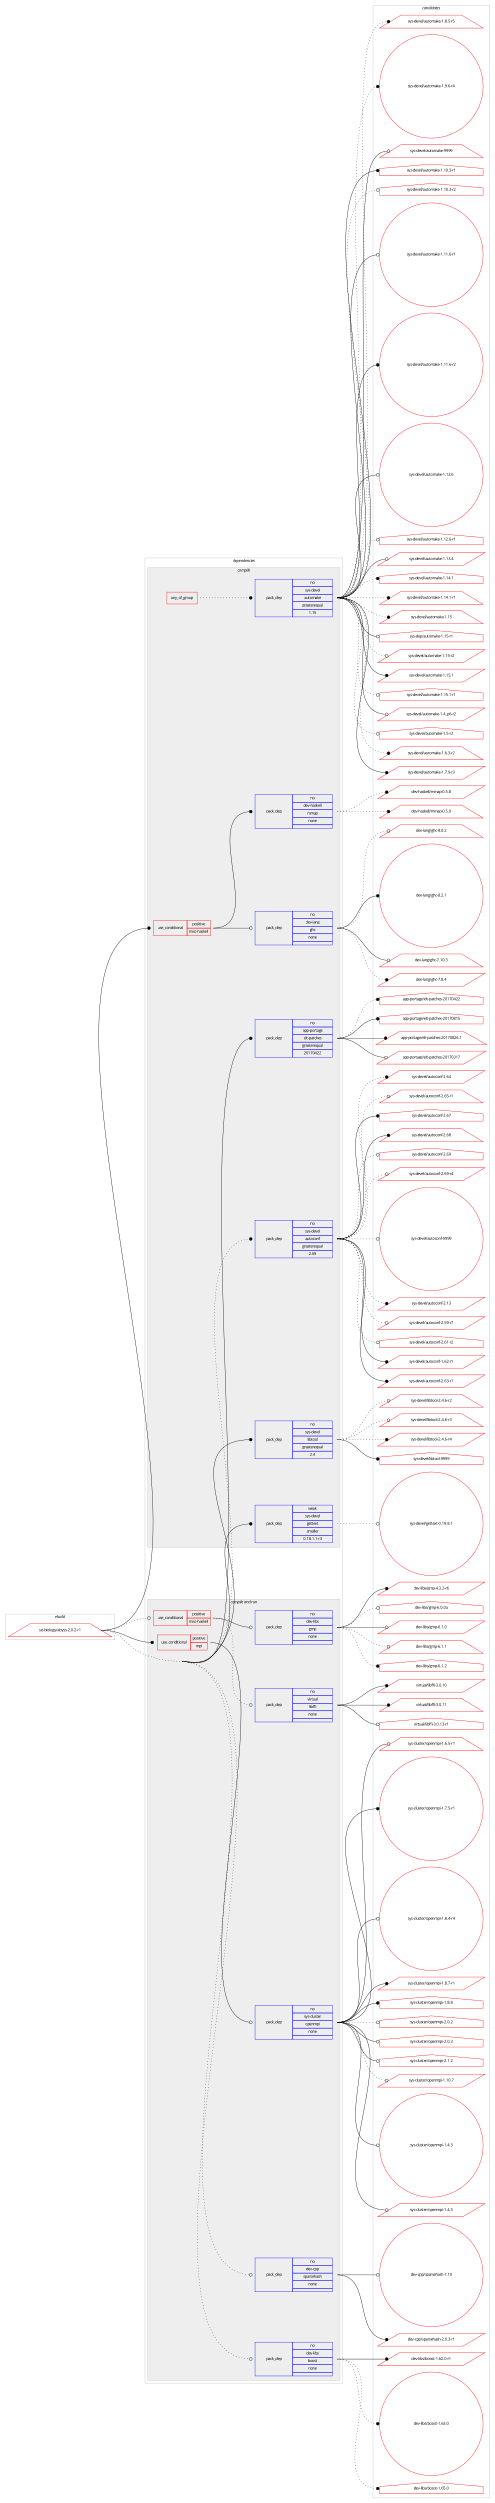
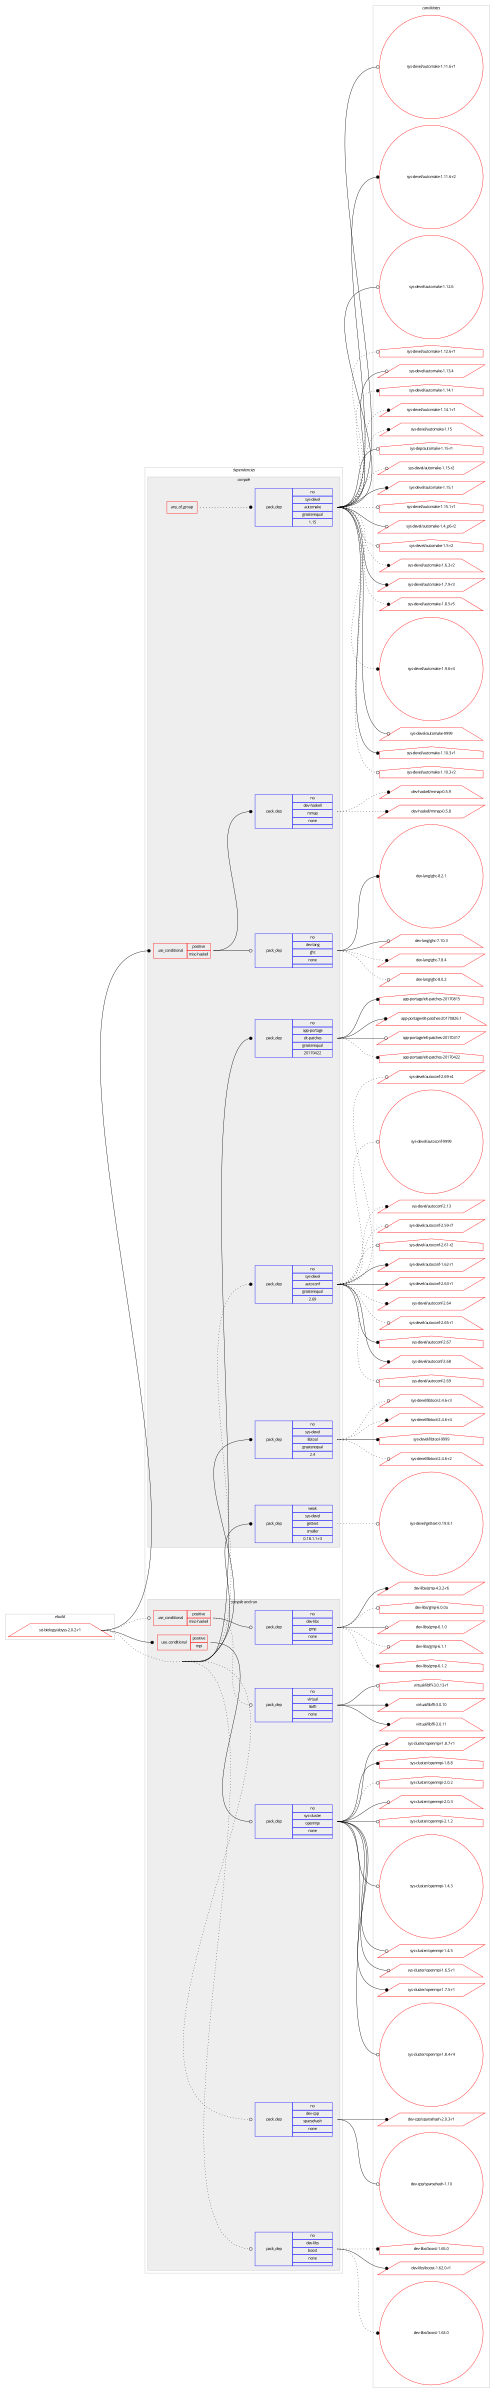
(431, 1809) -> (431, 1990)
(431, 2042) -> (431, 1802)
(431, 2081) -> none
